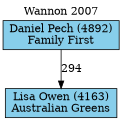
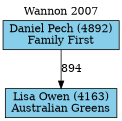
(72, 69) -> (72, 69)
